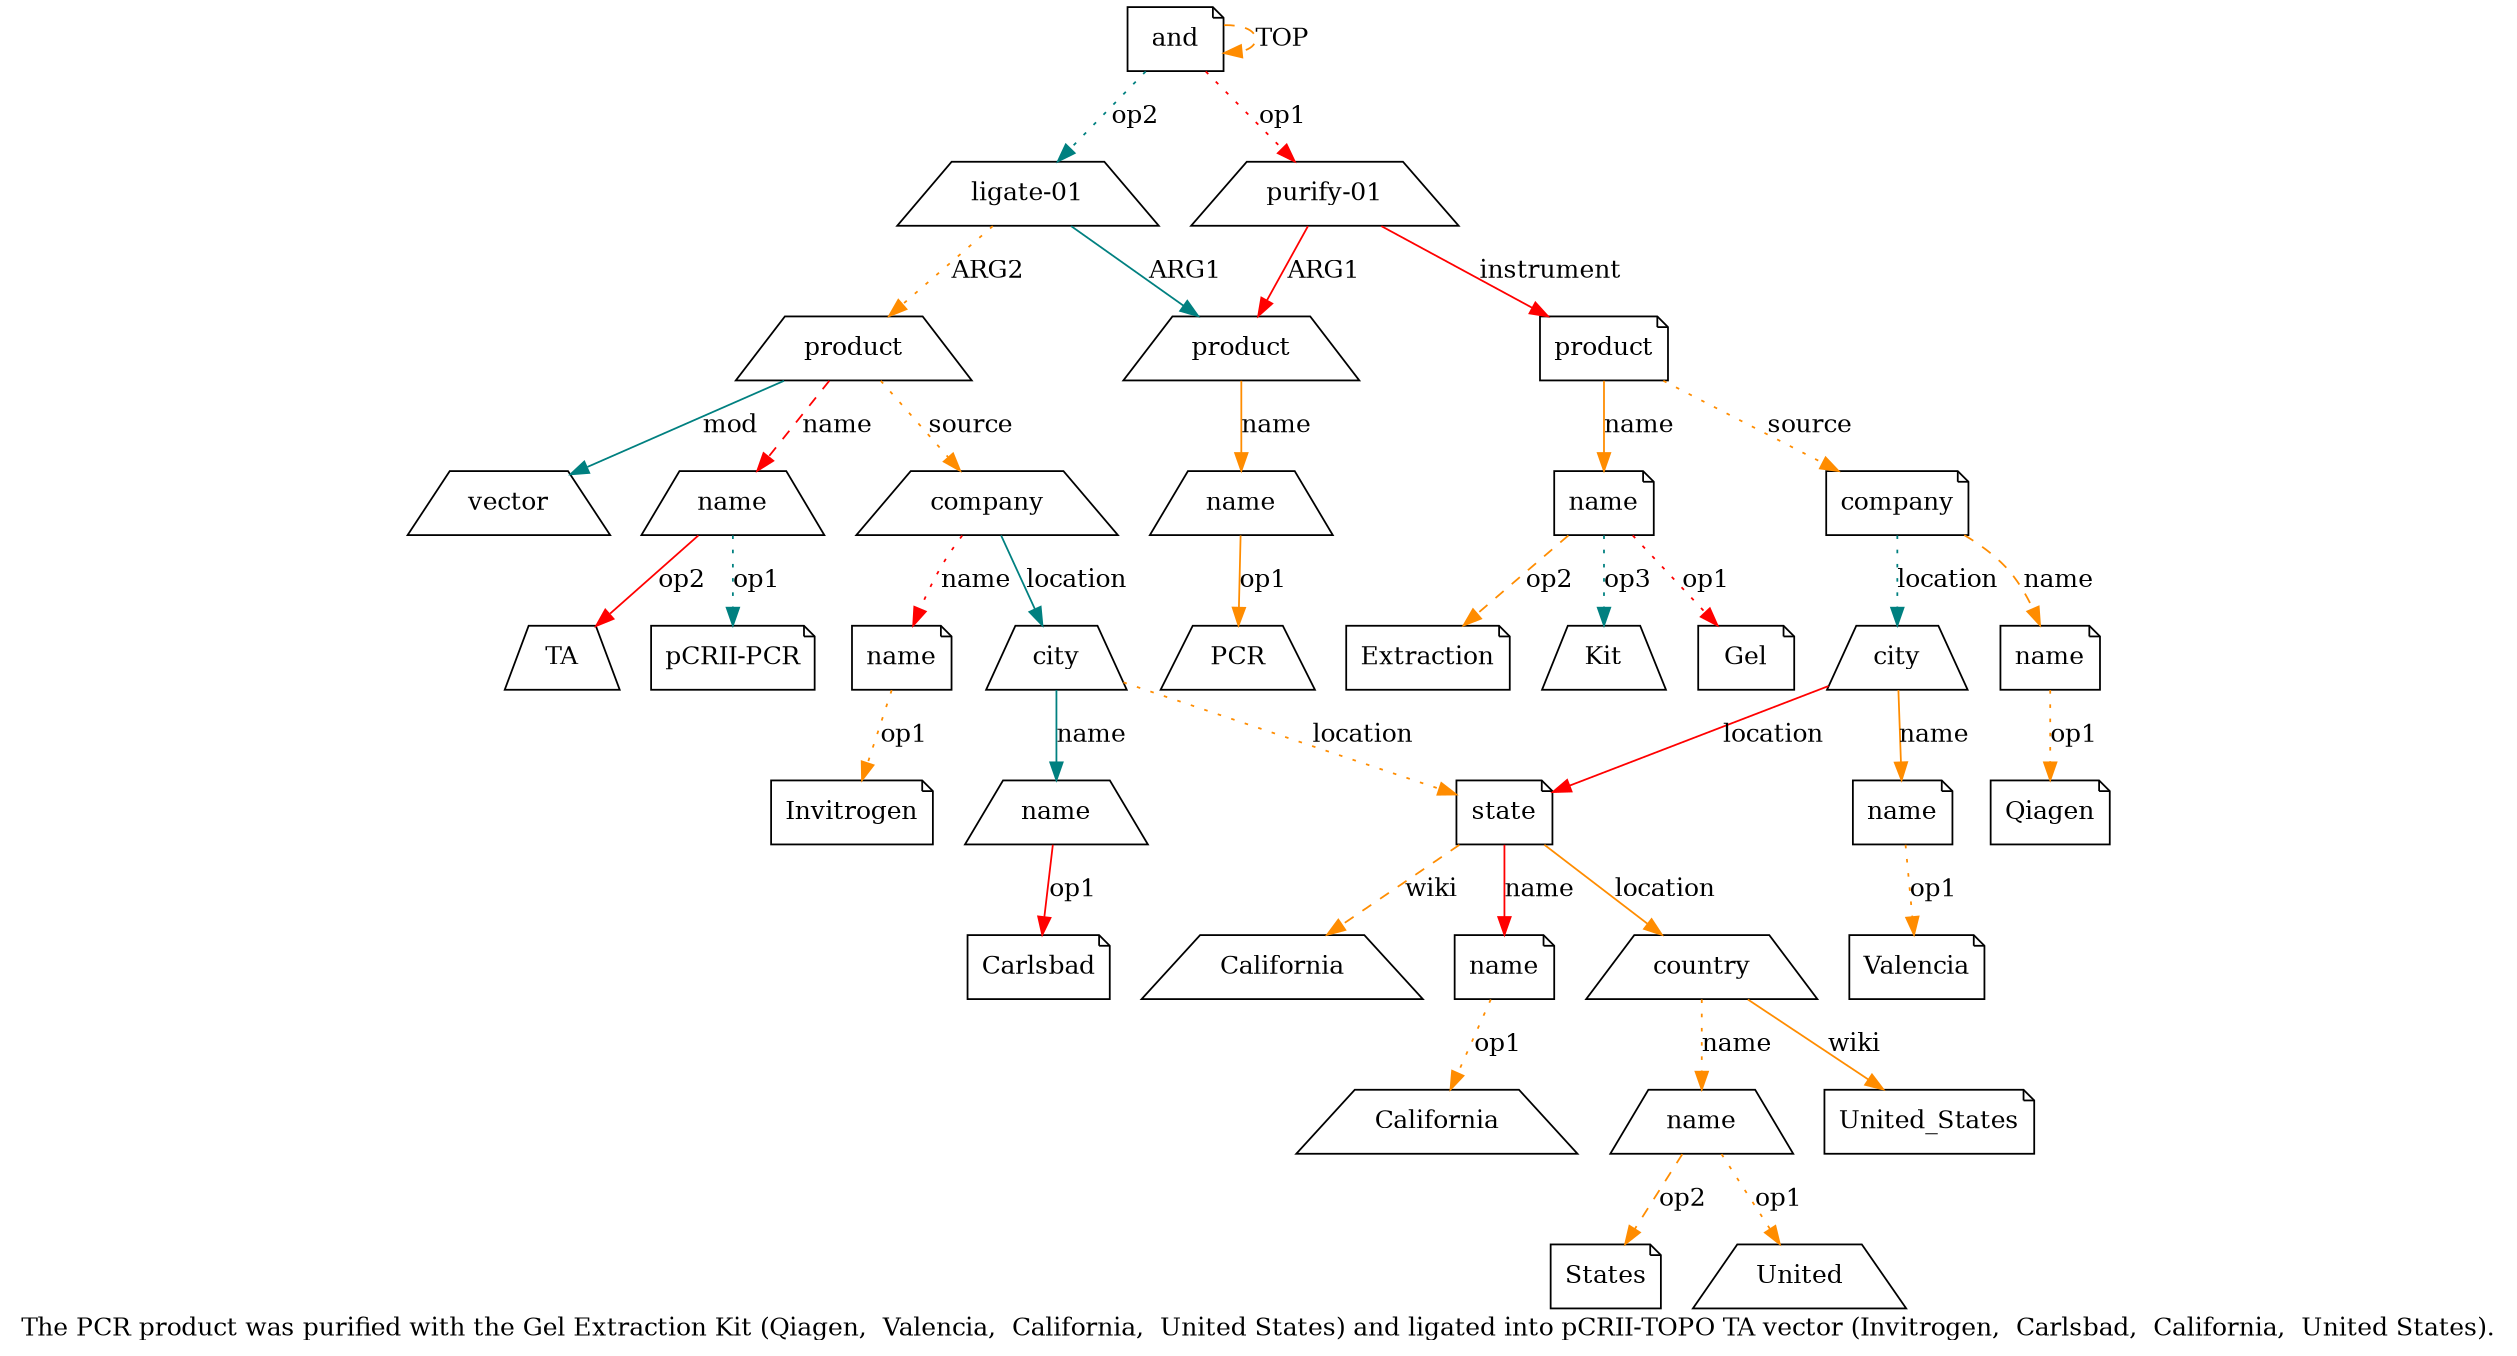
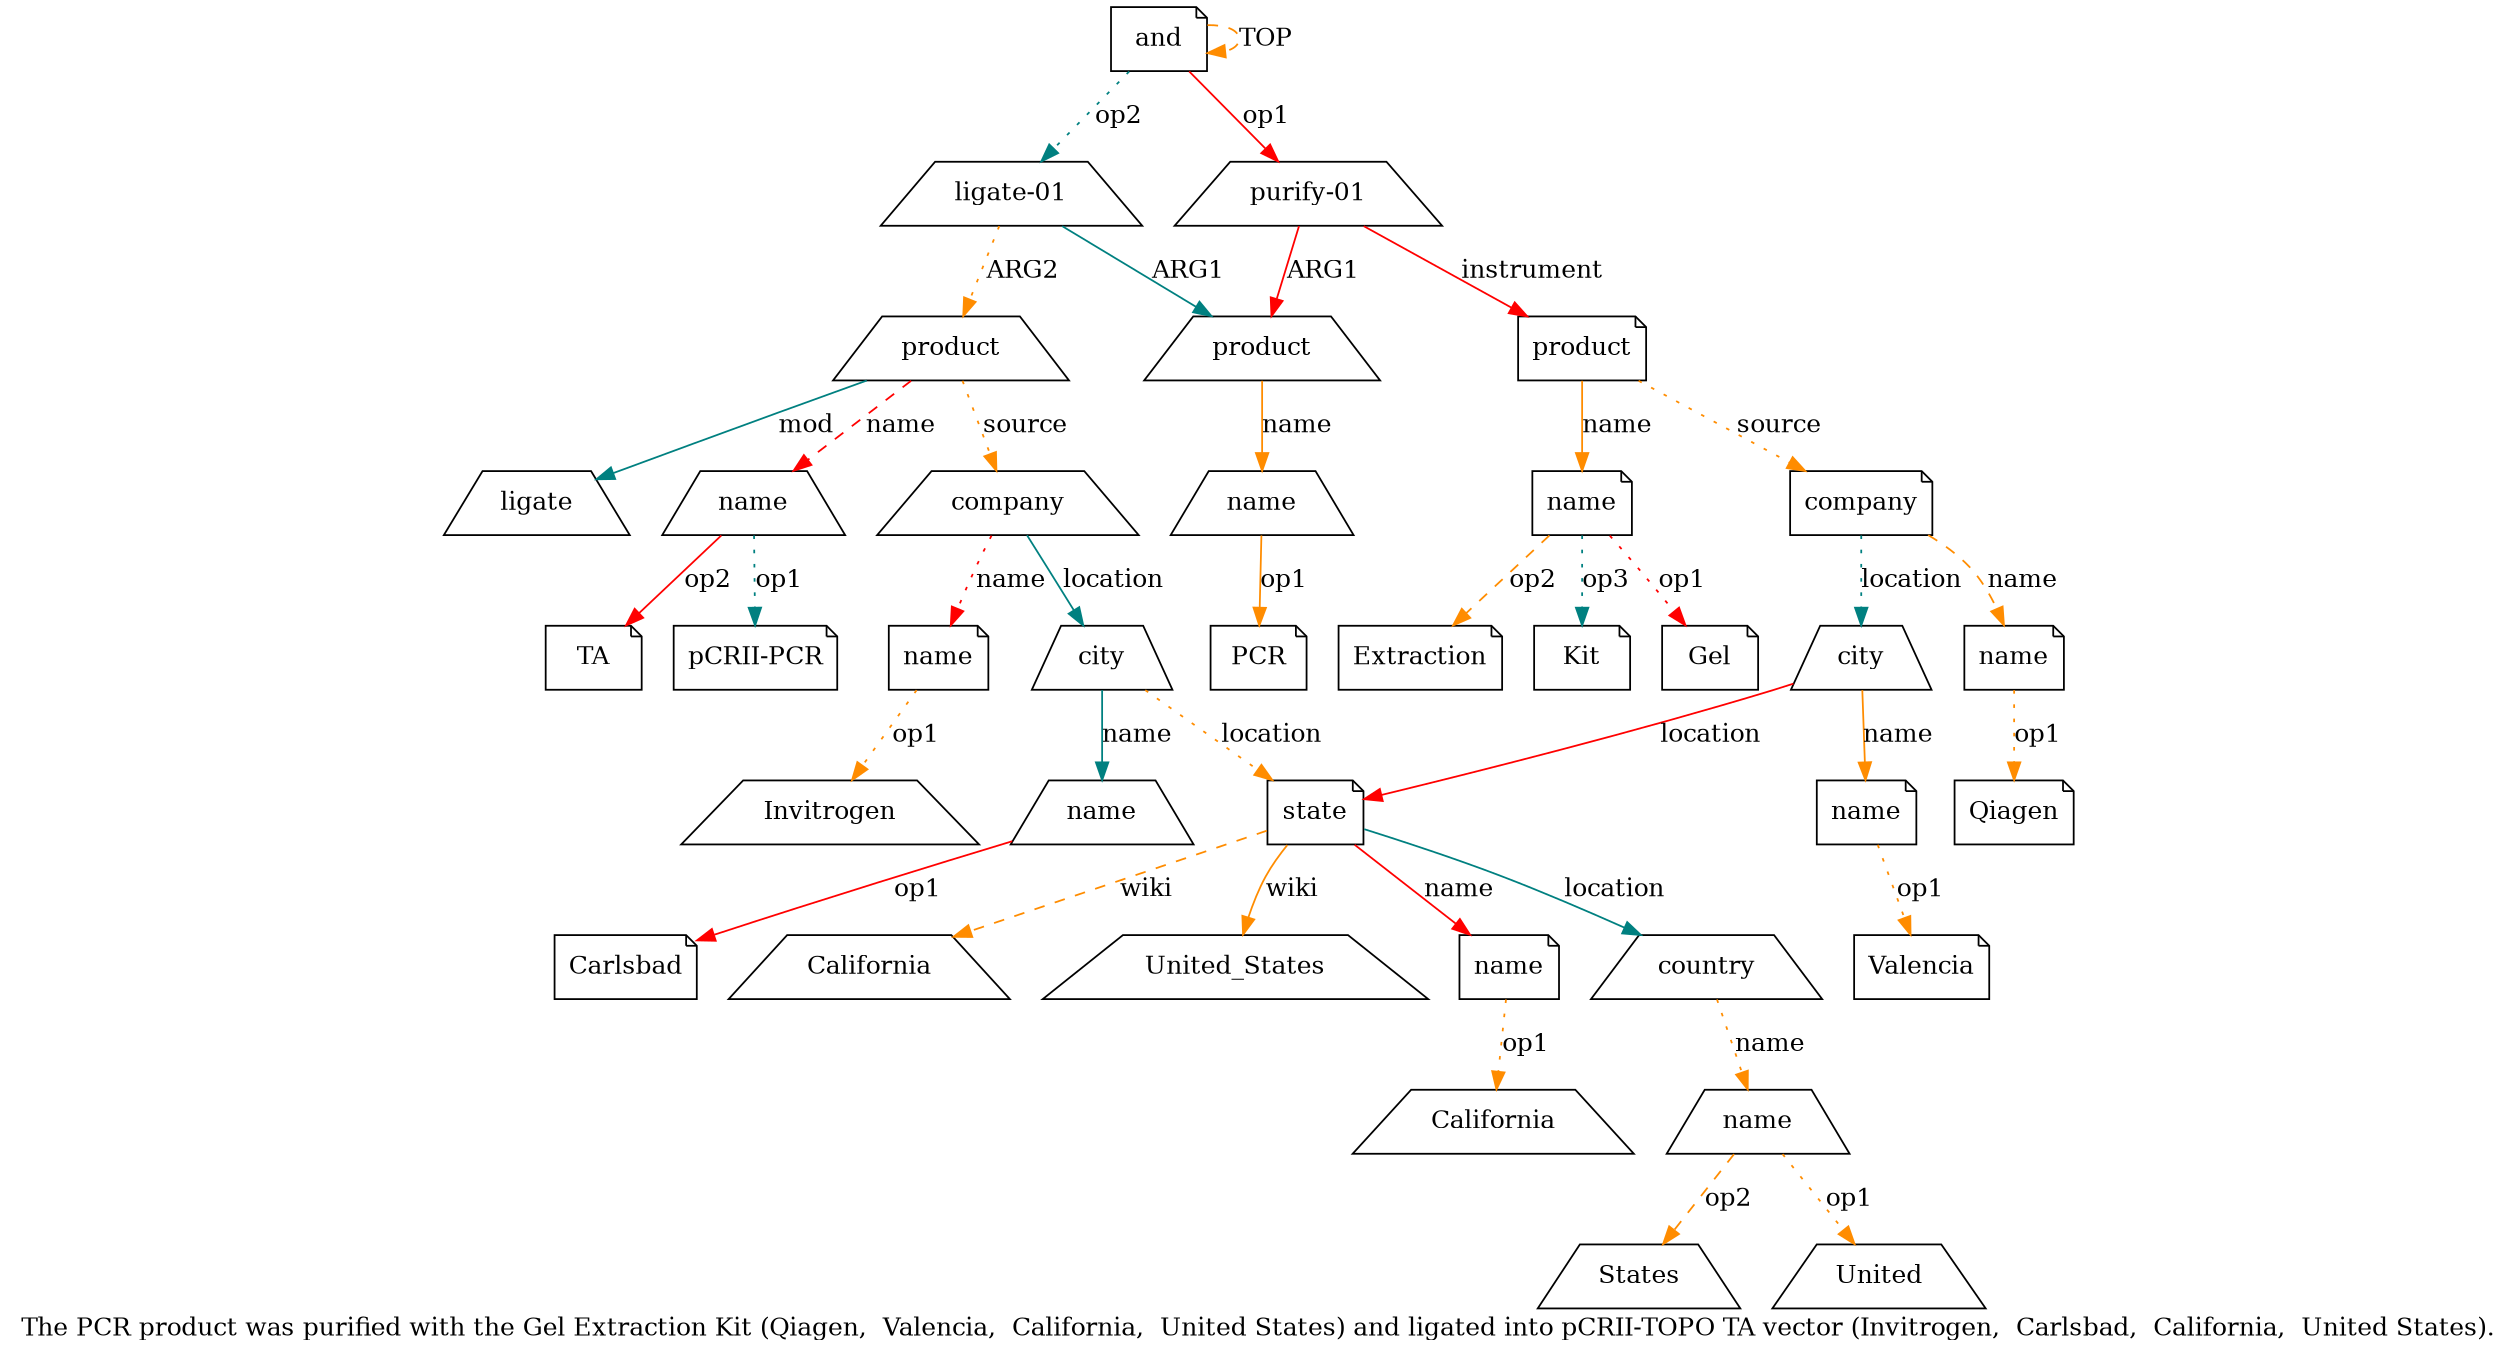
(1244, 110) -> (1227, 110)
(509, 503) -> (537, 503)
(562, 658) -> (594, 658)
(1238, 658) -> (1259, 658)
(1604, 658) -> (1582, 658)
(852, 812) -> (830, 812)
(1596, 884) -> (1496, 874)
(1808, 1039) -> (1264, 879)
(1929, 1122) -> (1235, 967)
(1606, 1276) -> (1639, 1276)
